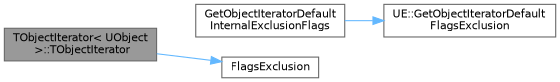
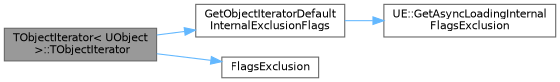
(470, 21) -> (470, 21)
none -> (171, 33)
